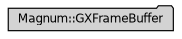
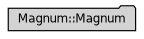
(91, 19) -> (72, 19)
